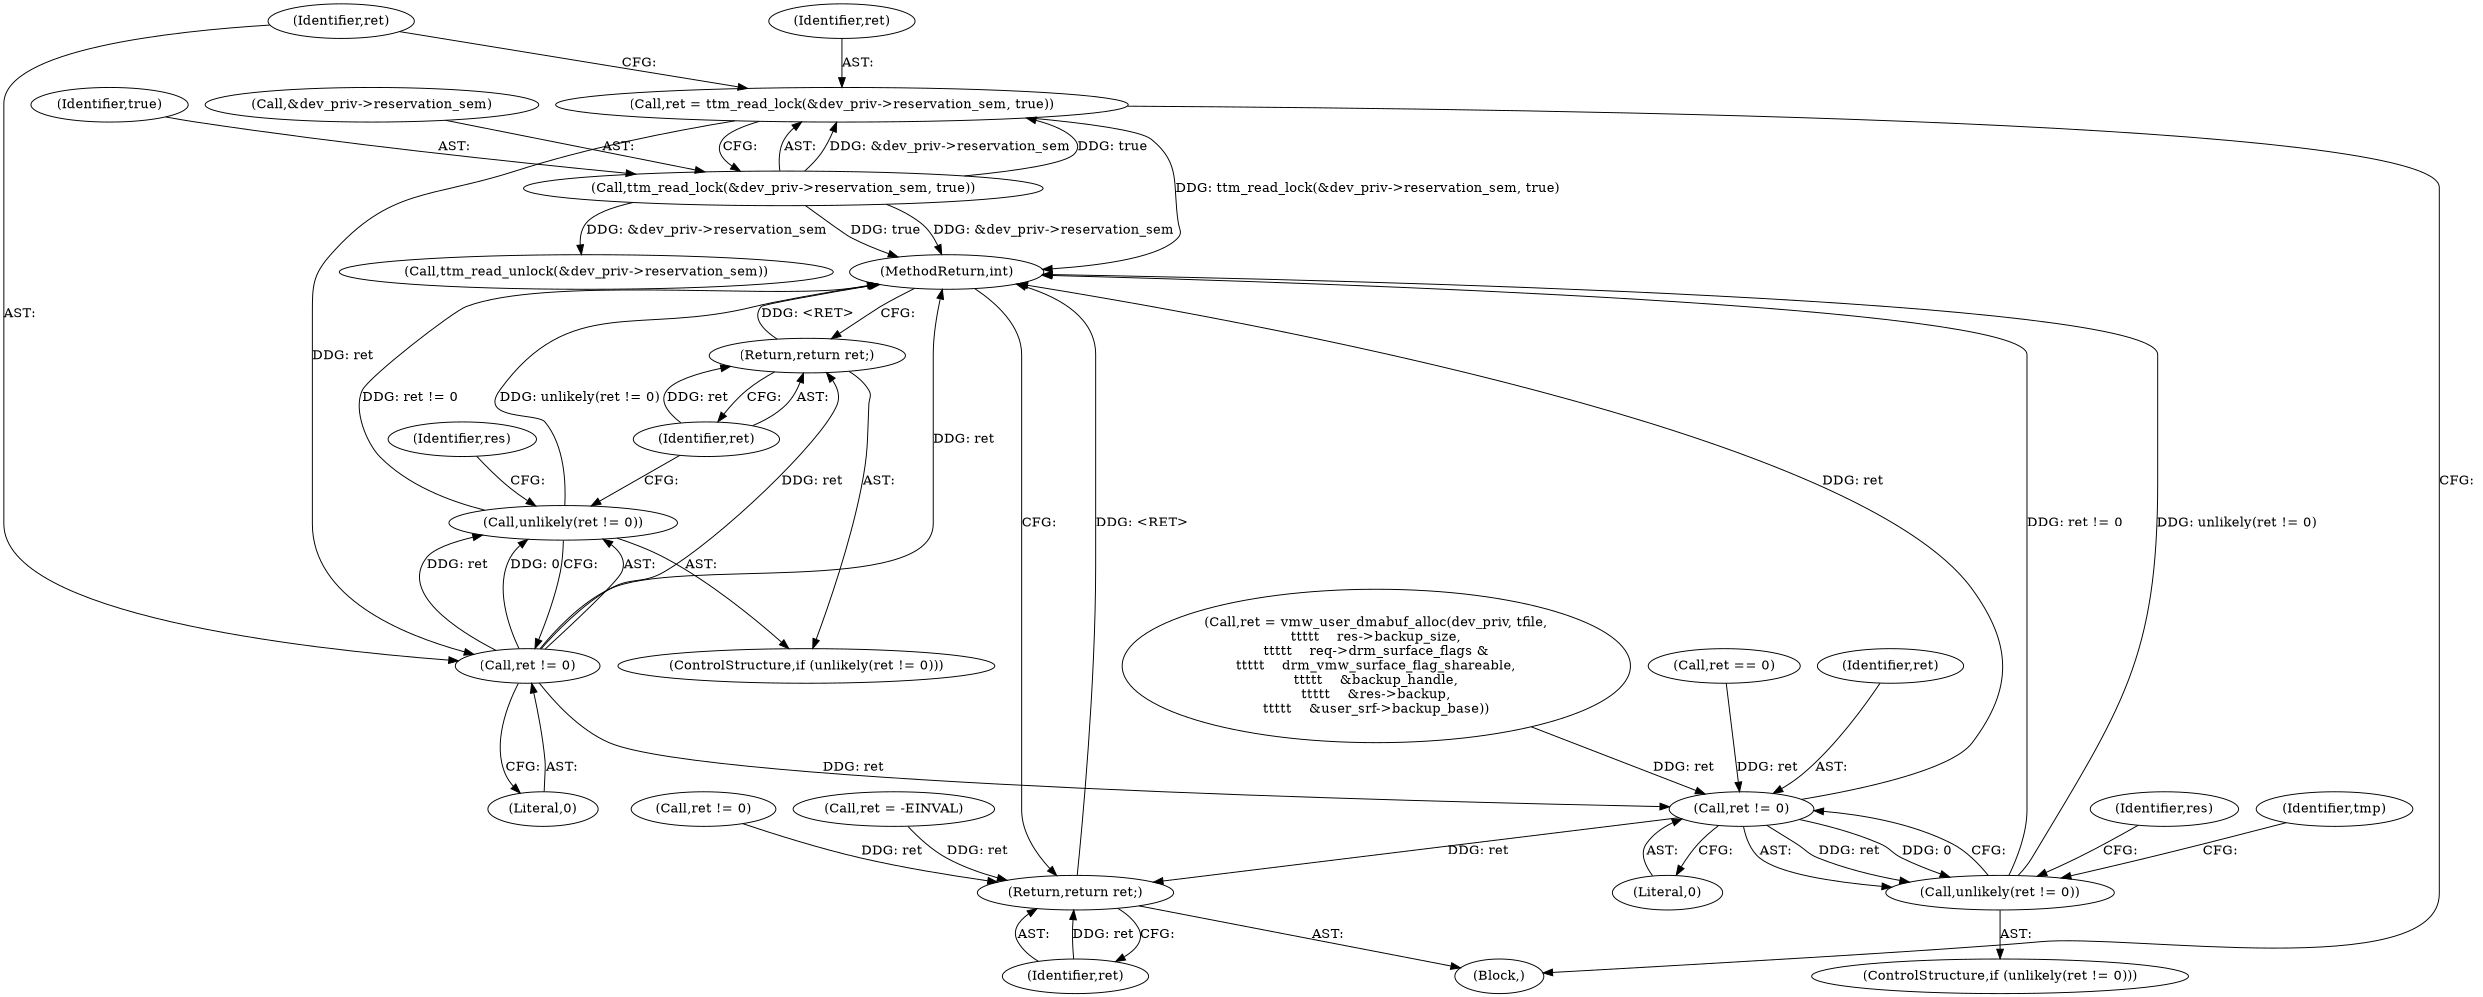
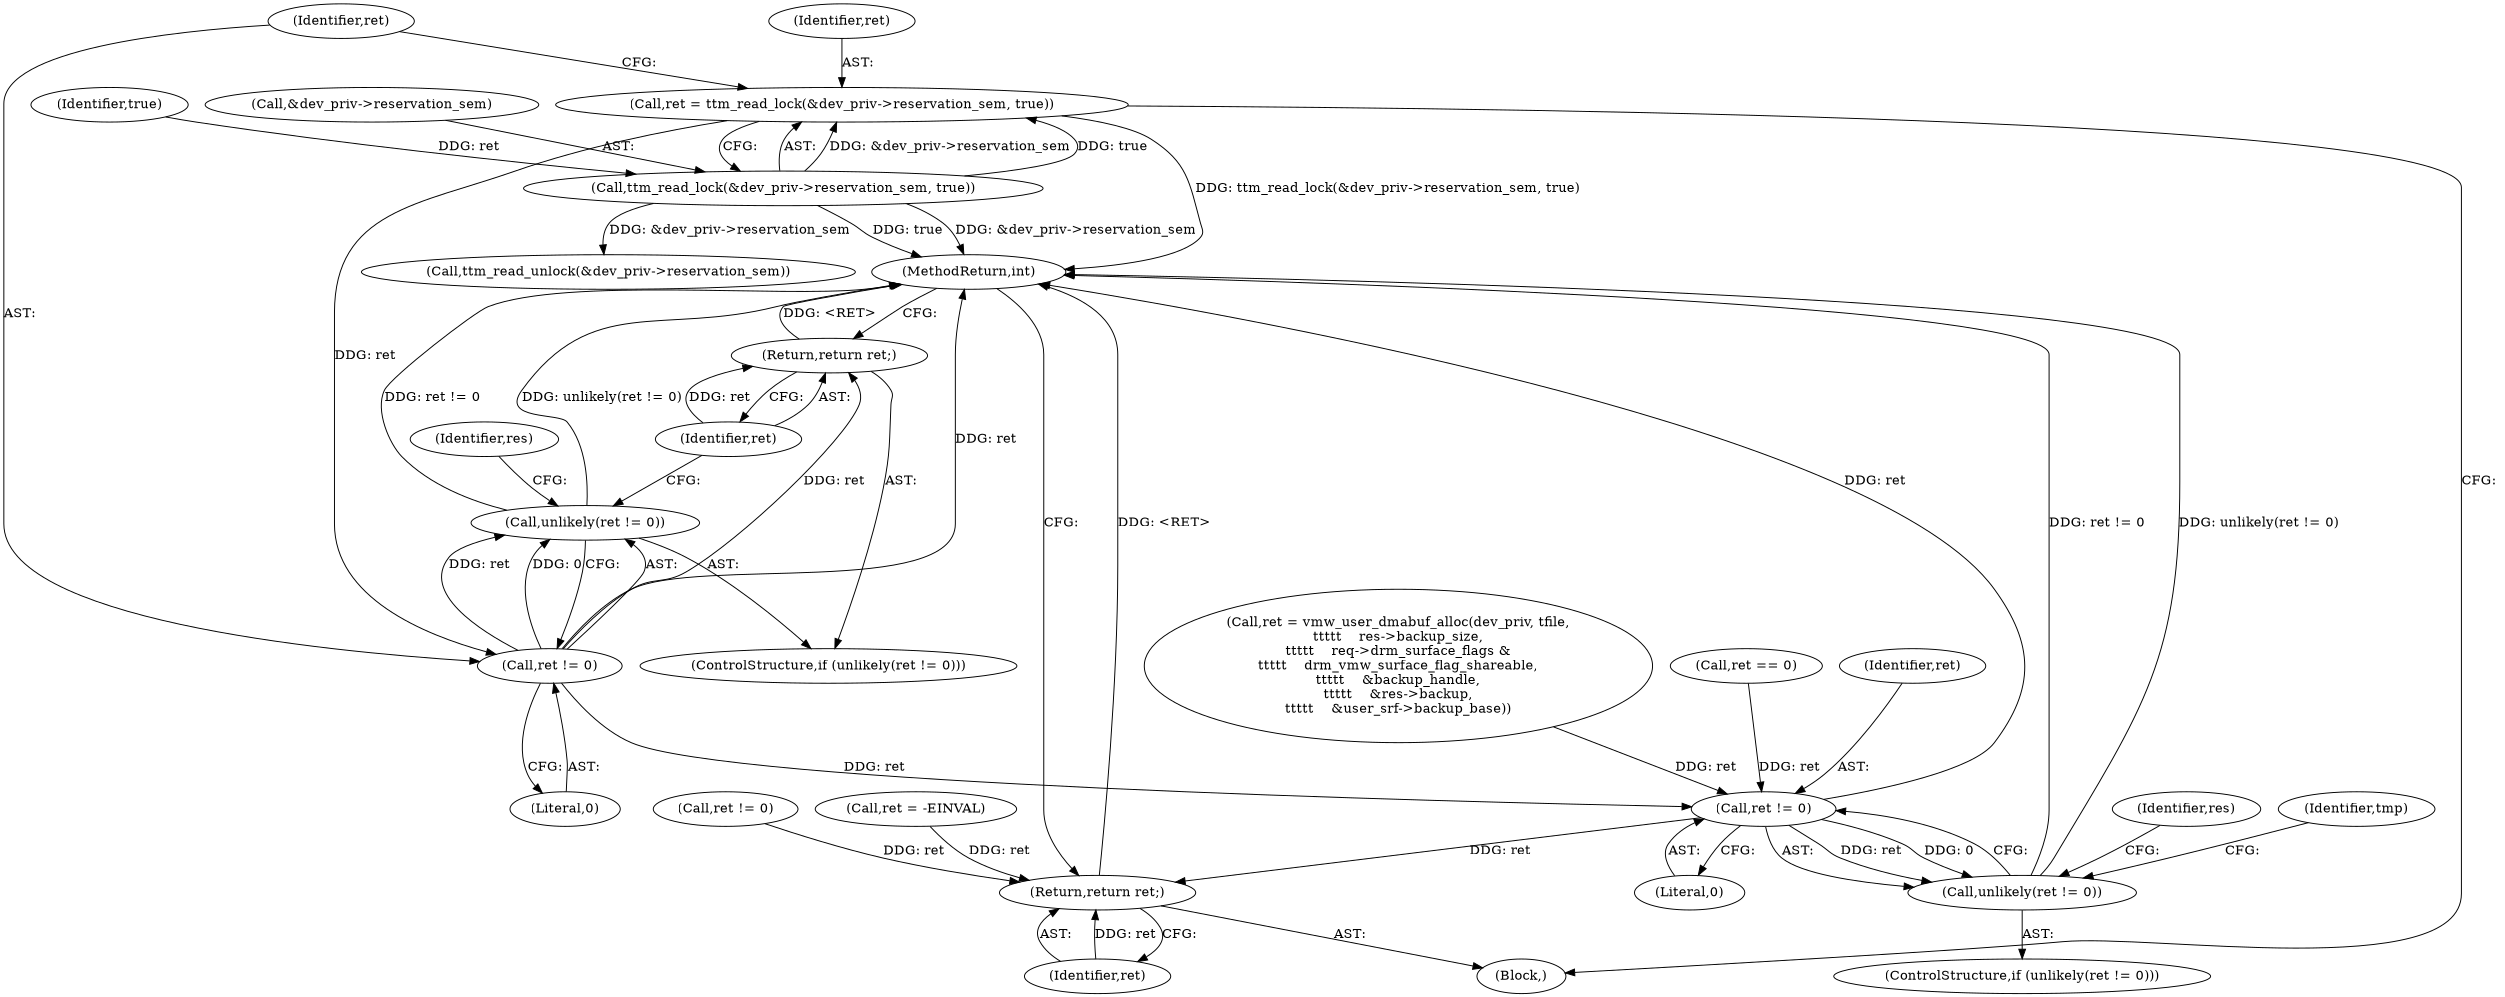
(457, 147) -> (469, 147)
